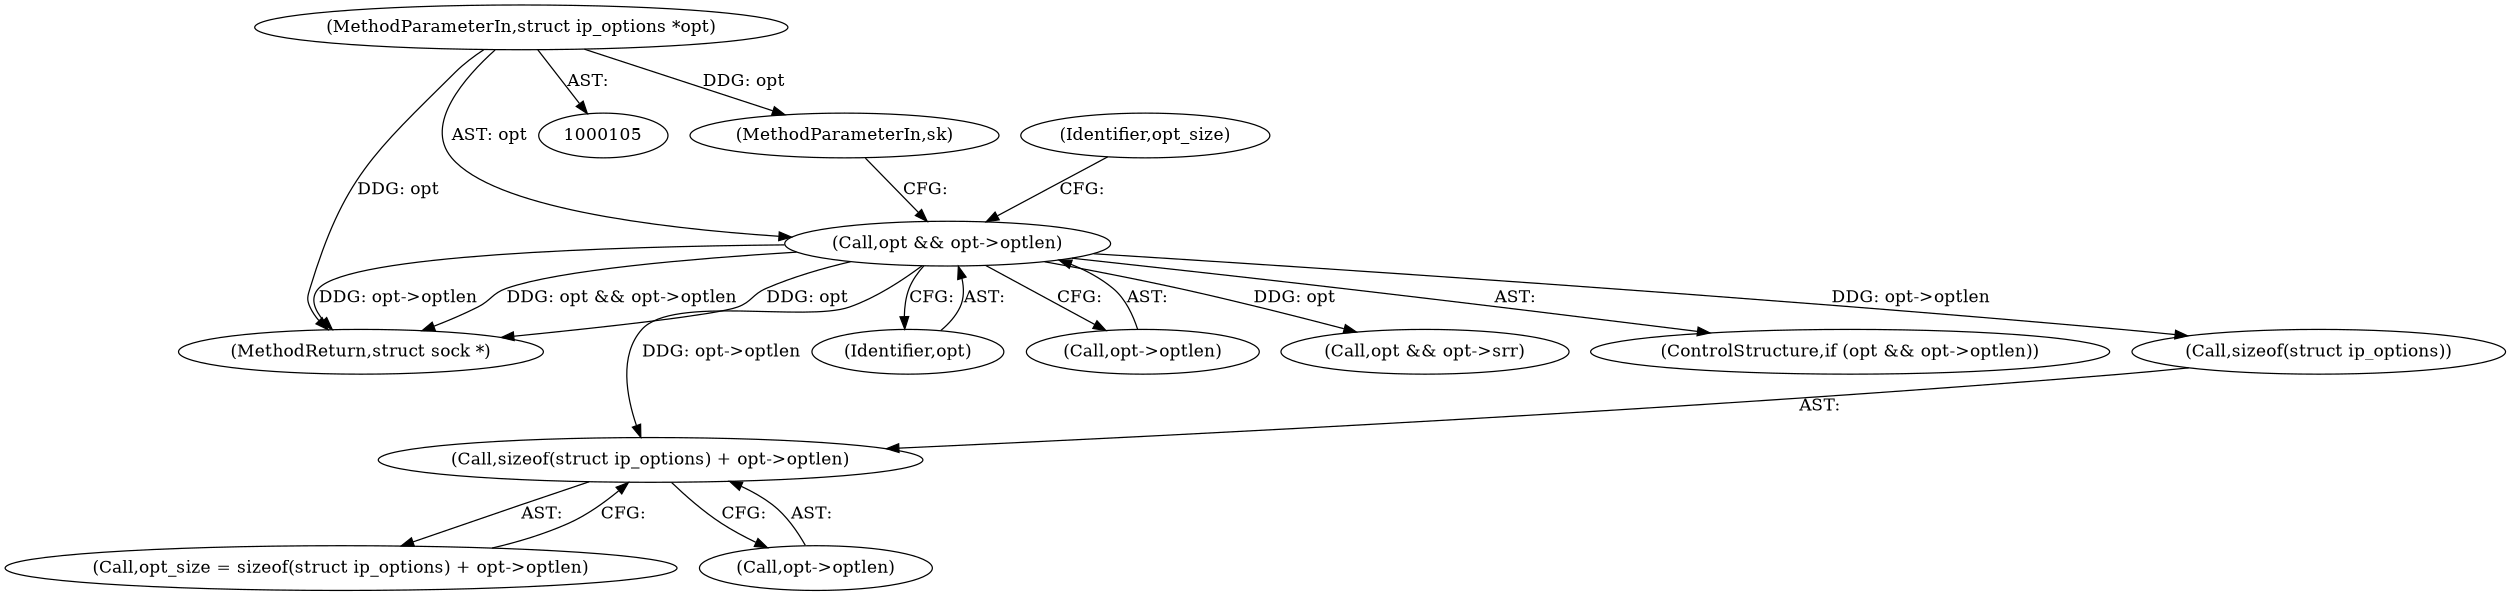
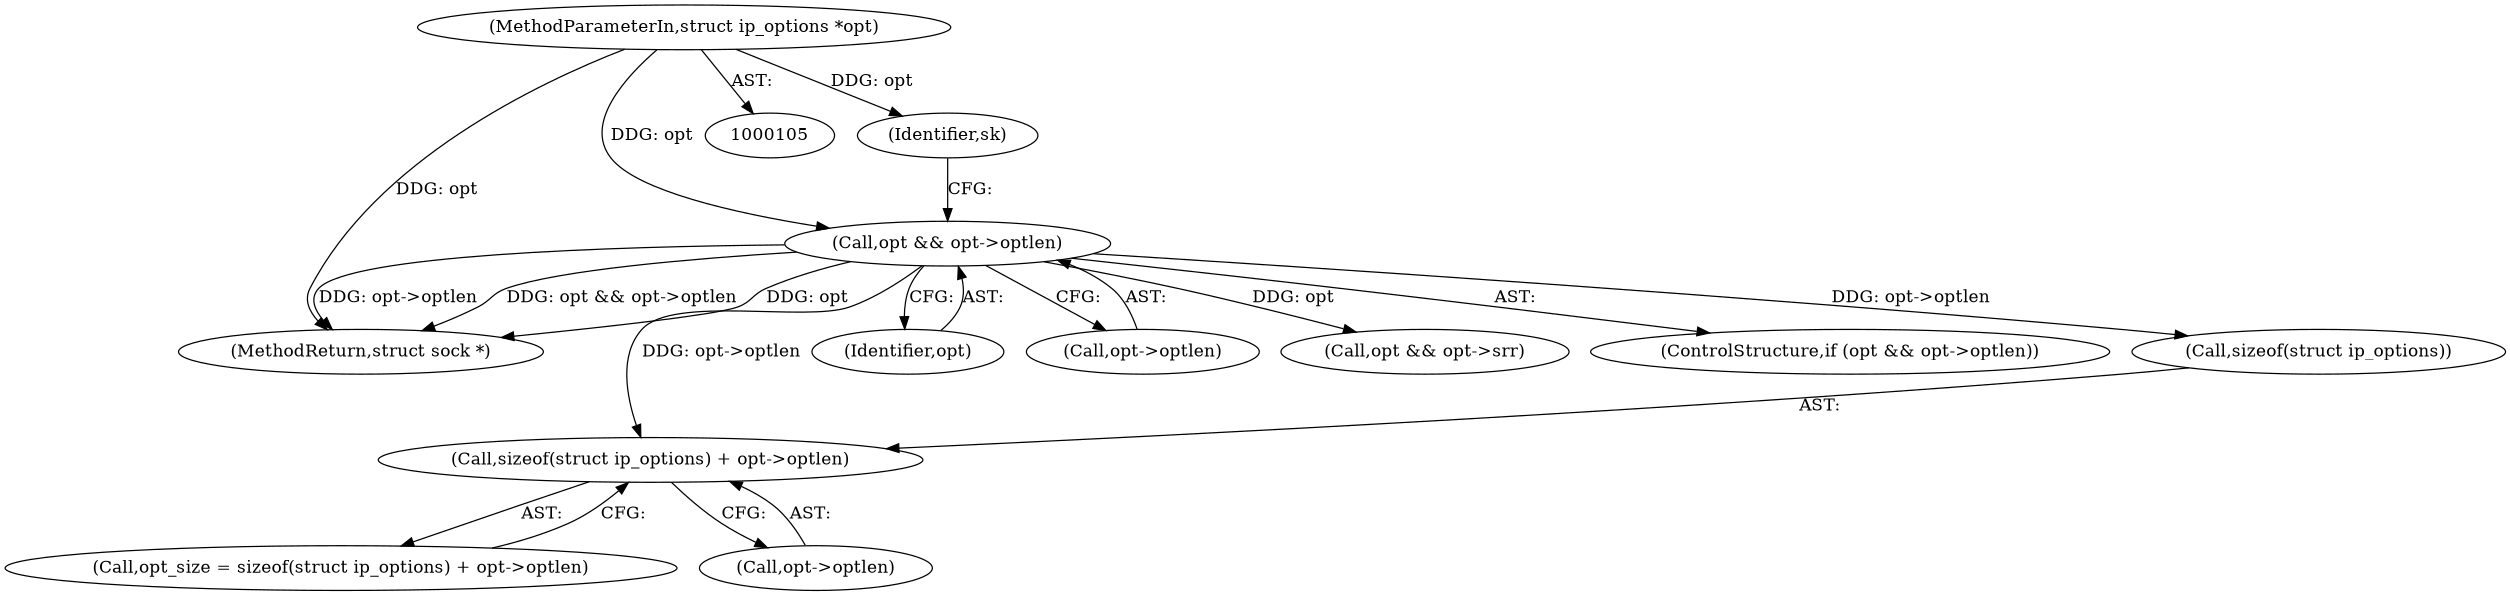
(490, 135) -> (652, 135)
(845, 135) -> (948, 135)
(1145, 135) -> none
